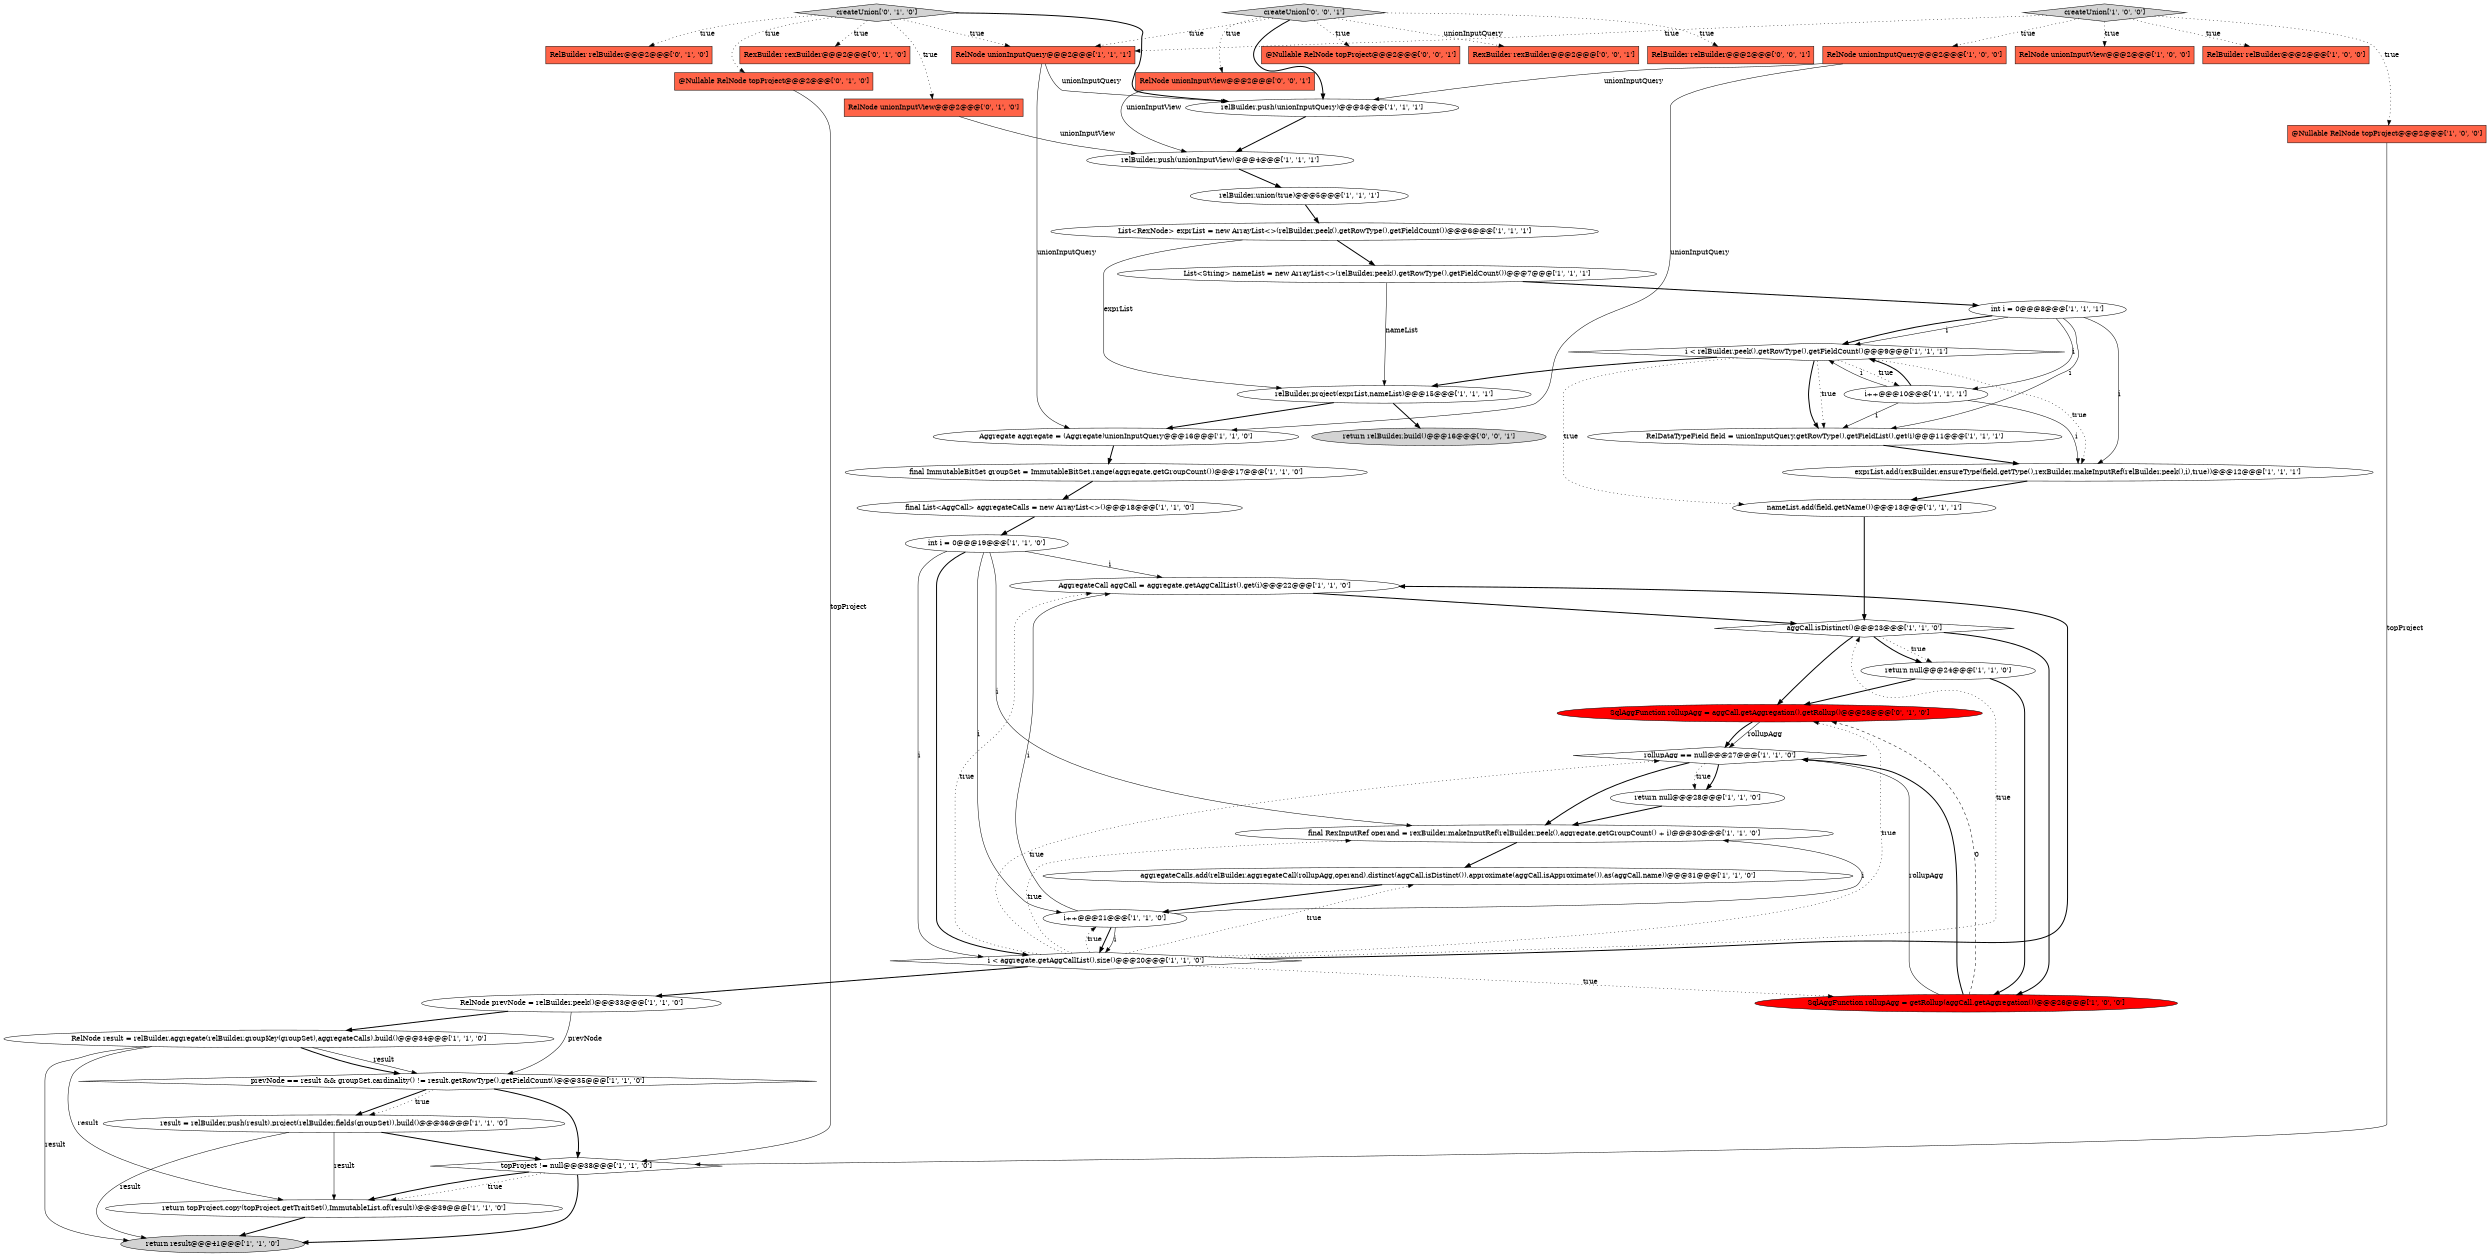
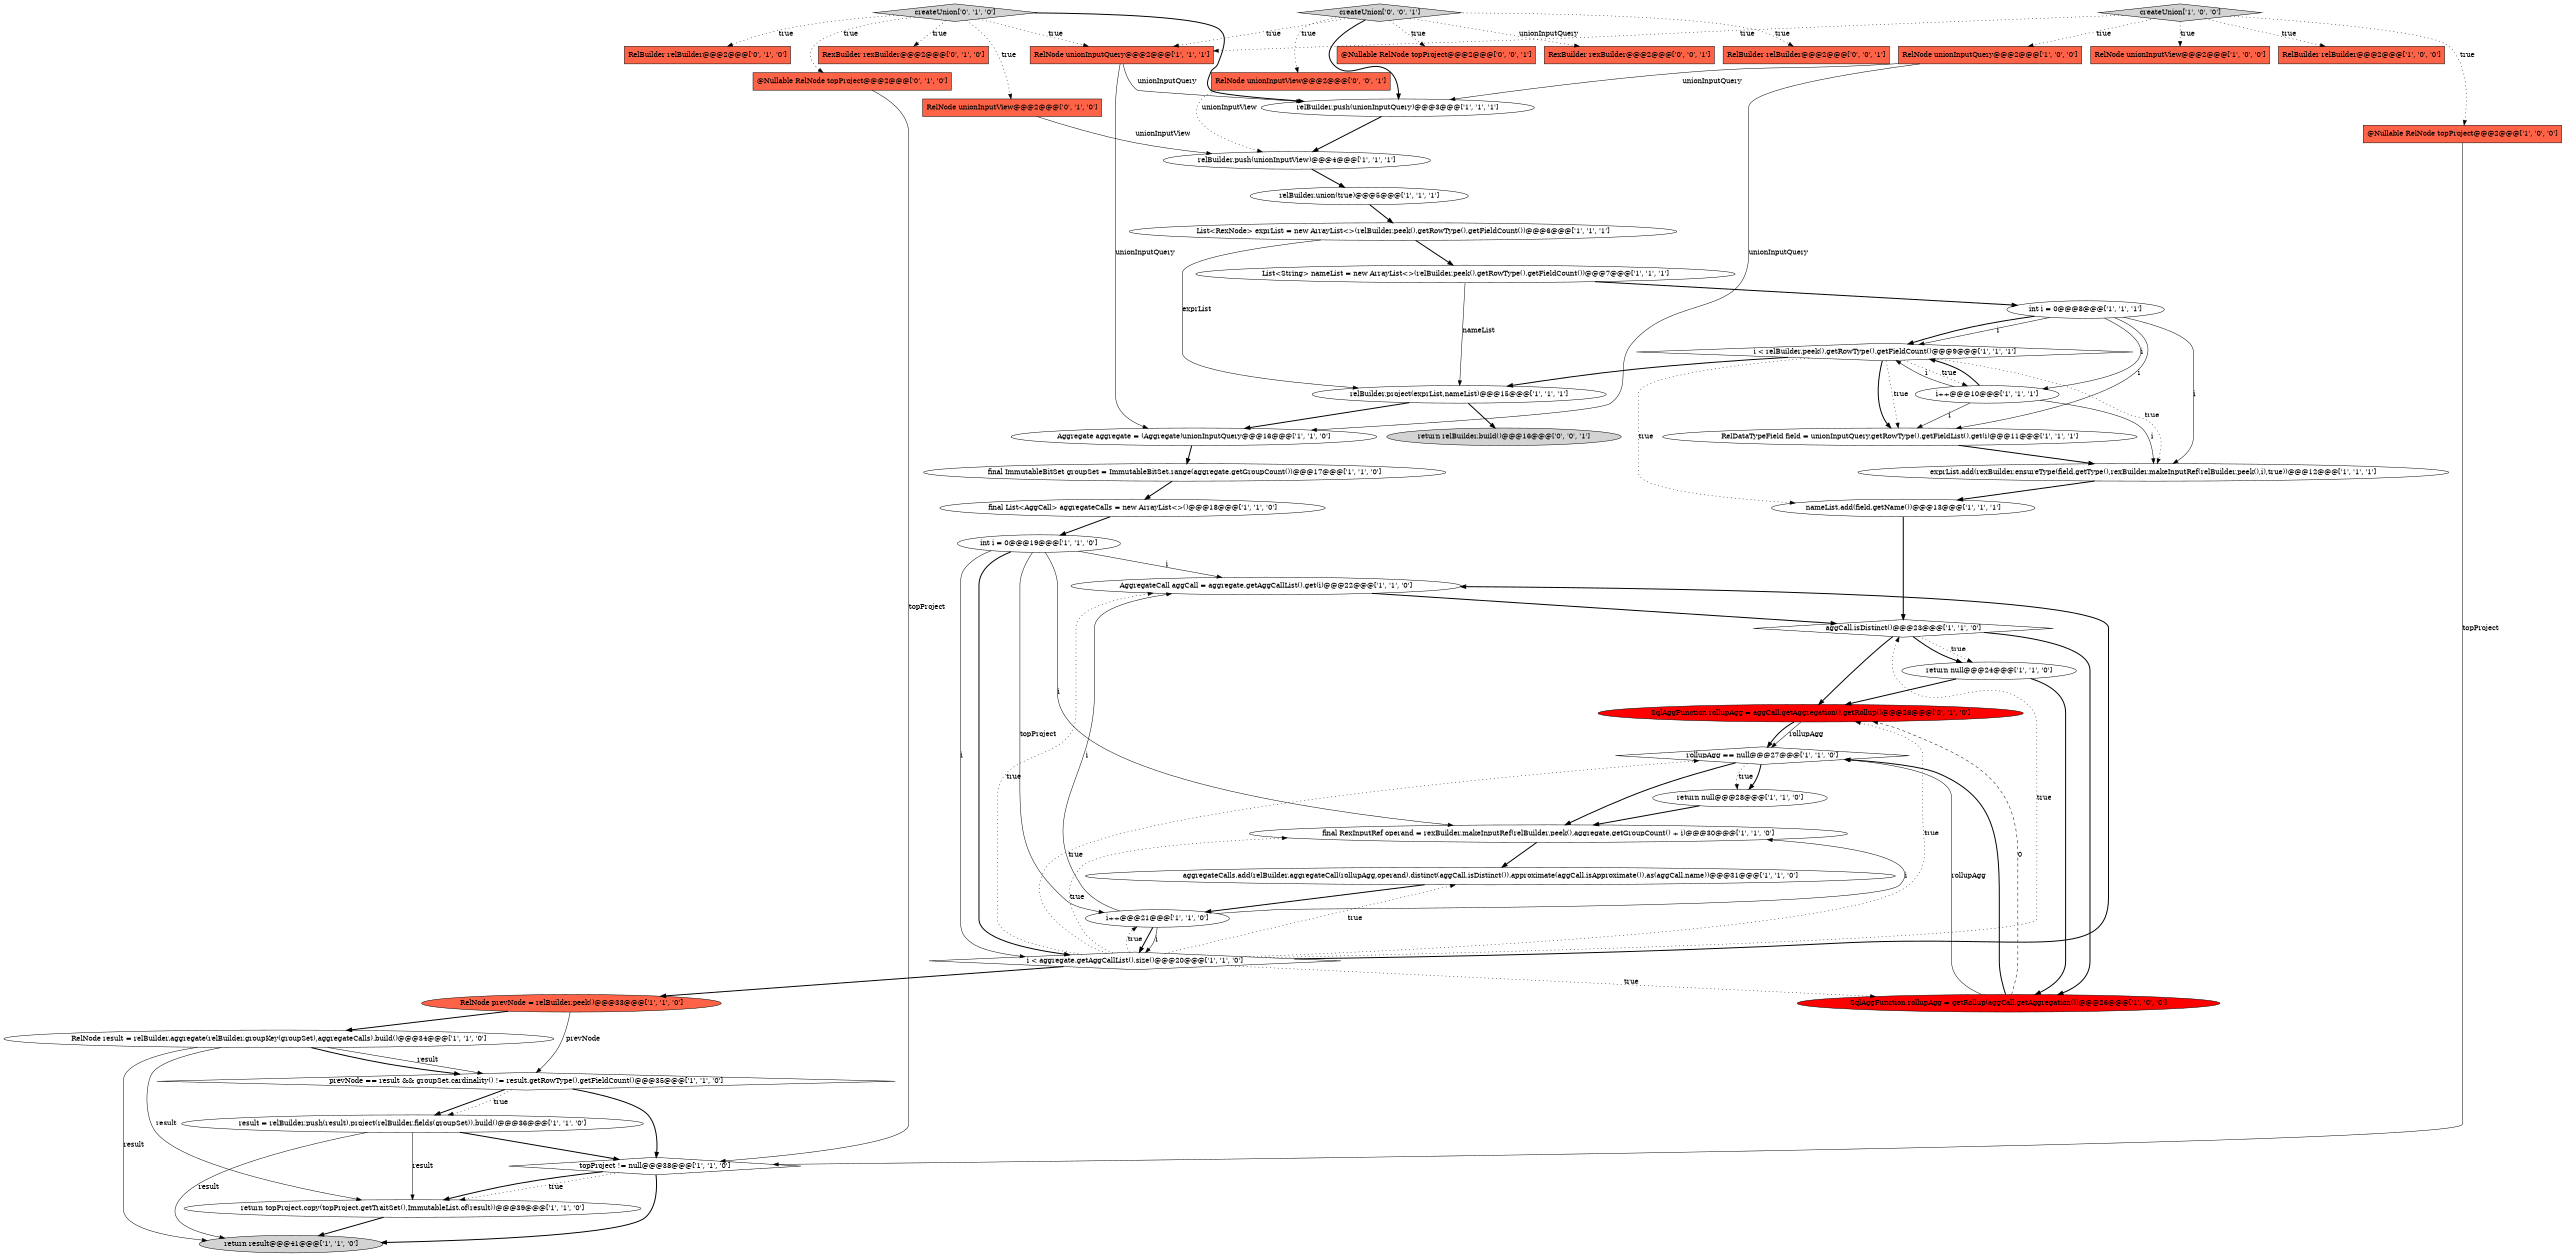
(1132, 129) -> (1208, 129)
(979, 734) -> (1038, 734)
(571, 1003) -> (571, 1003)
